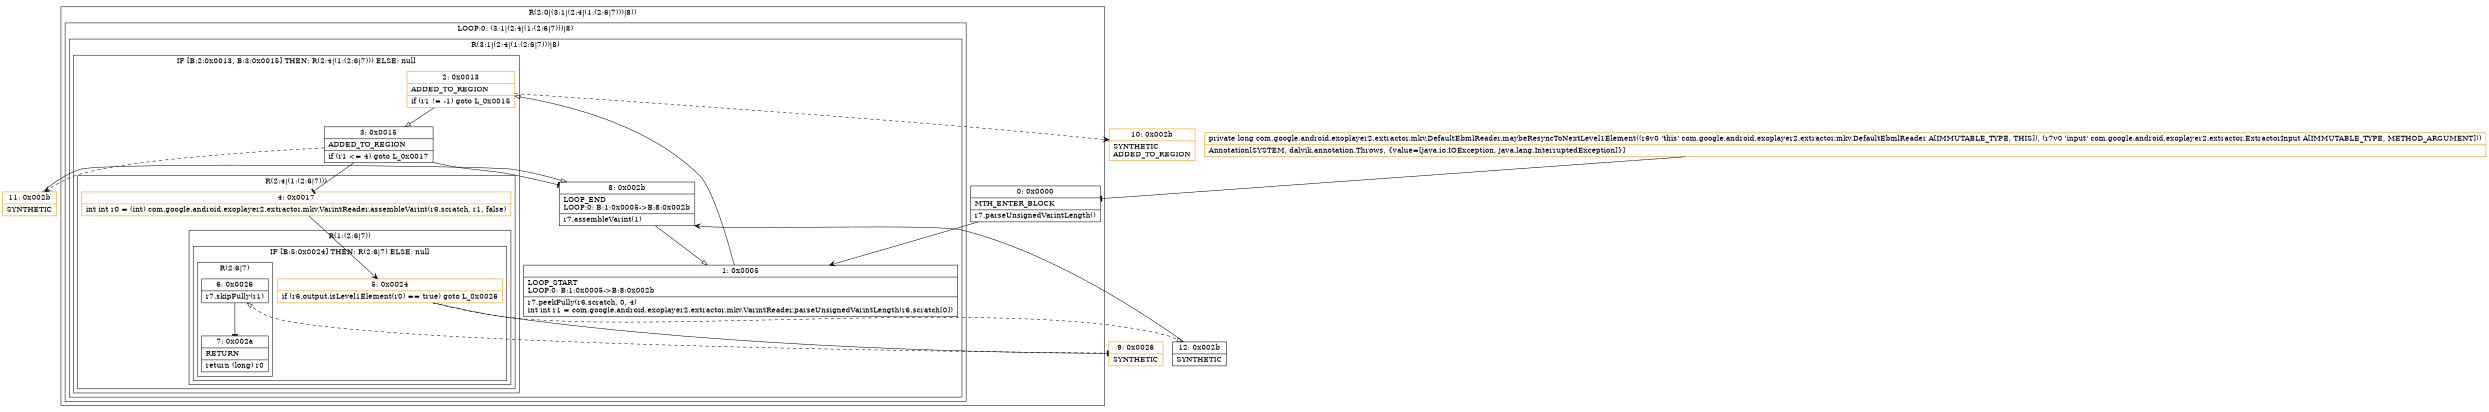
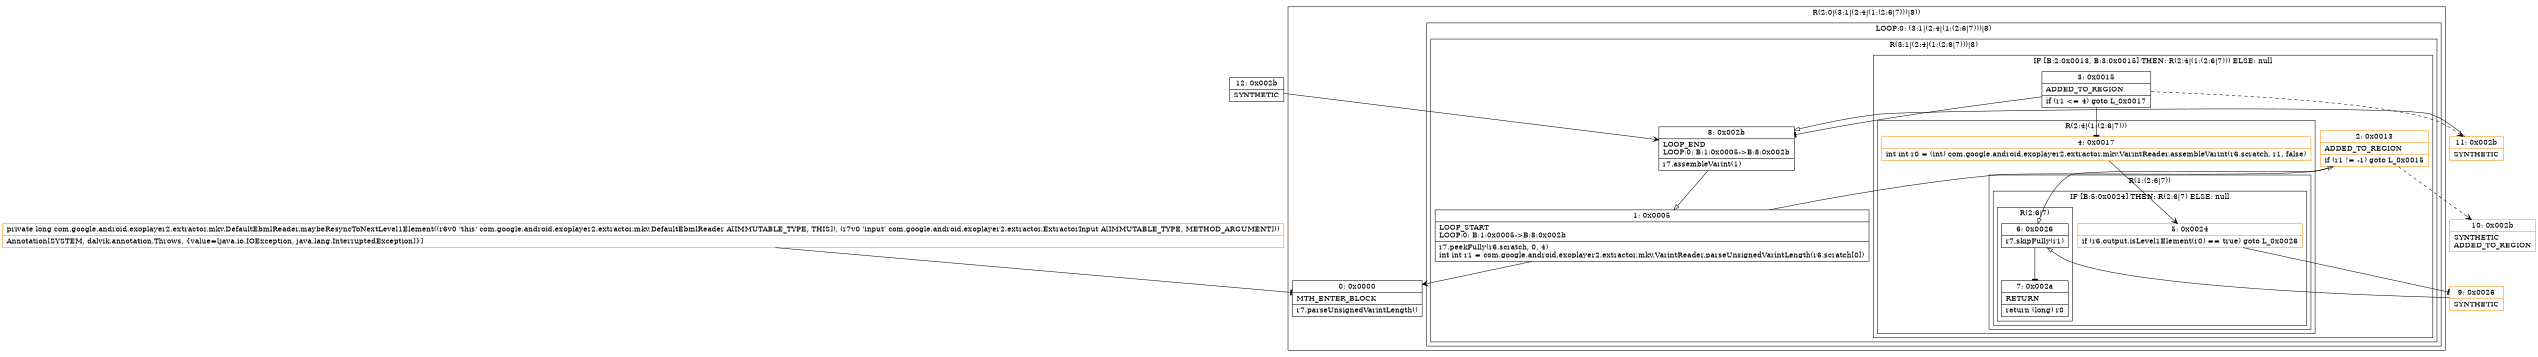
(422, 116) -> (2175, 171)
(906, 243) -> (1480, 272)
(805, 319) -> none
(678, 345) -> (2248, 288)
